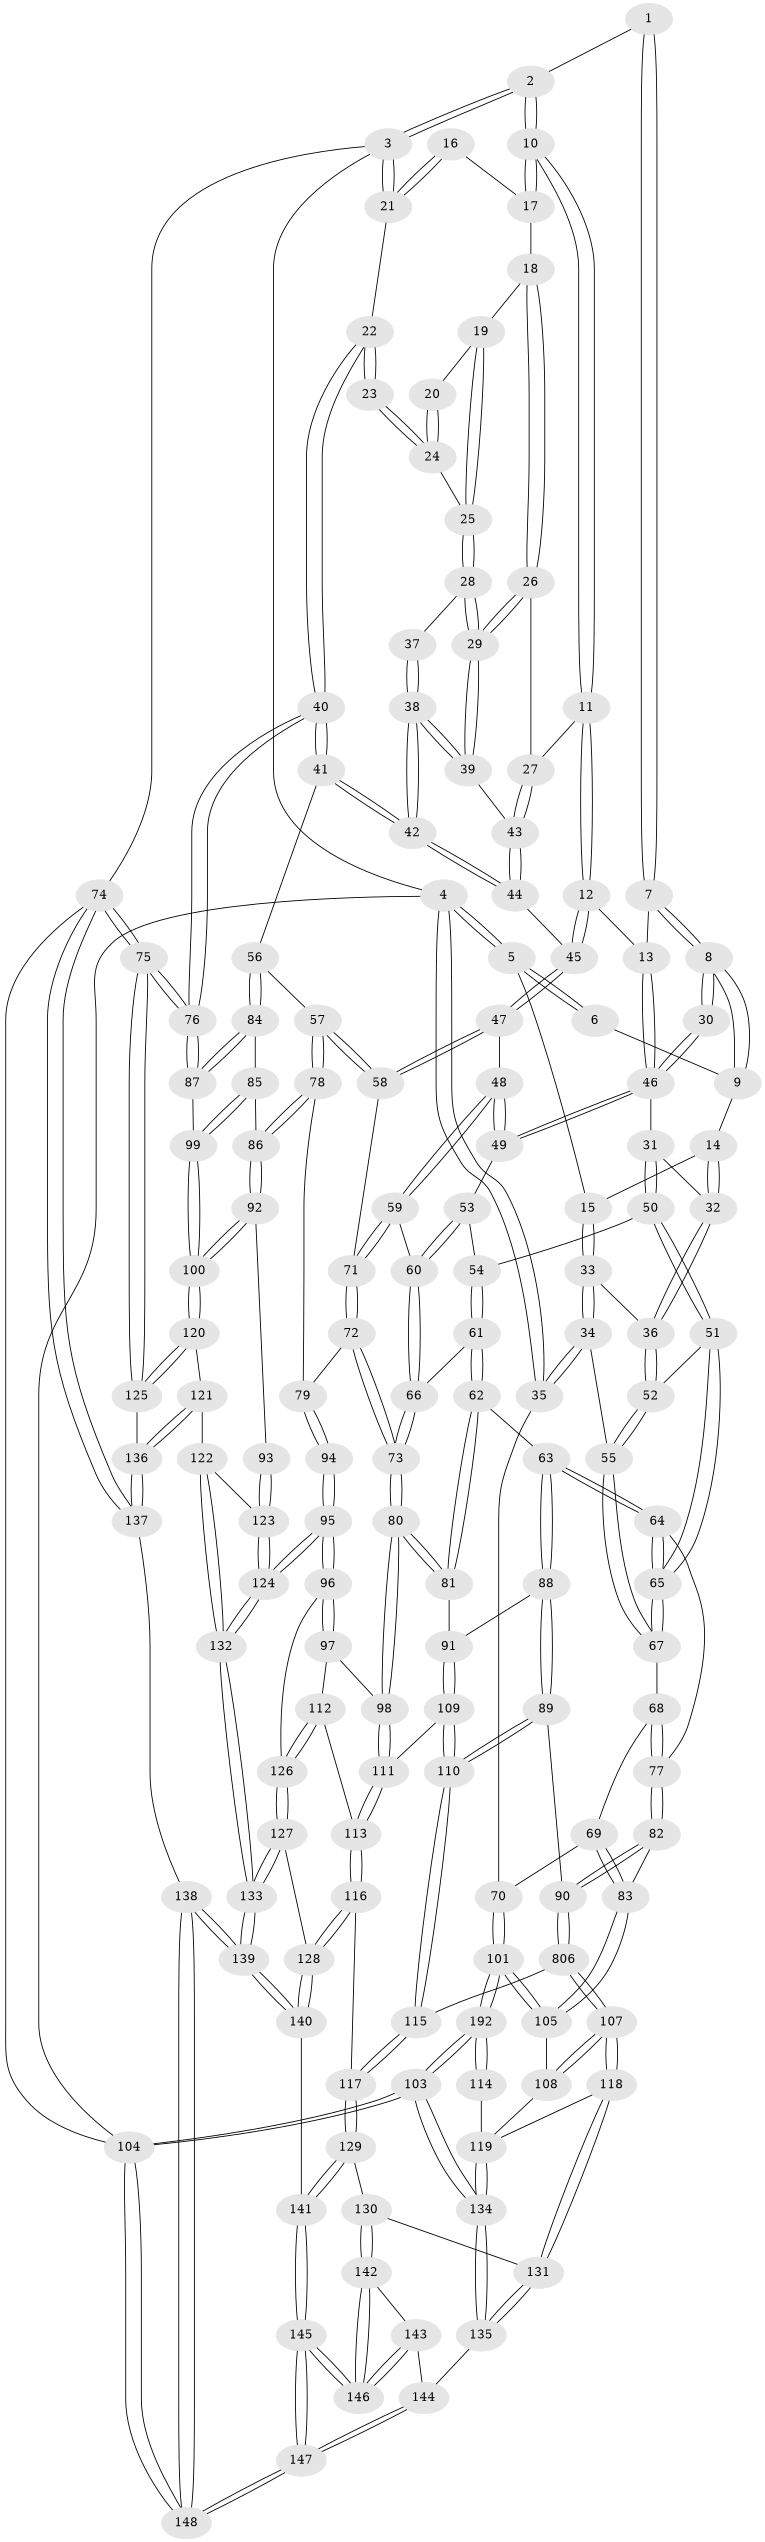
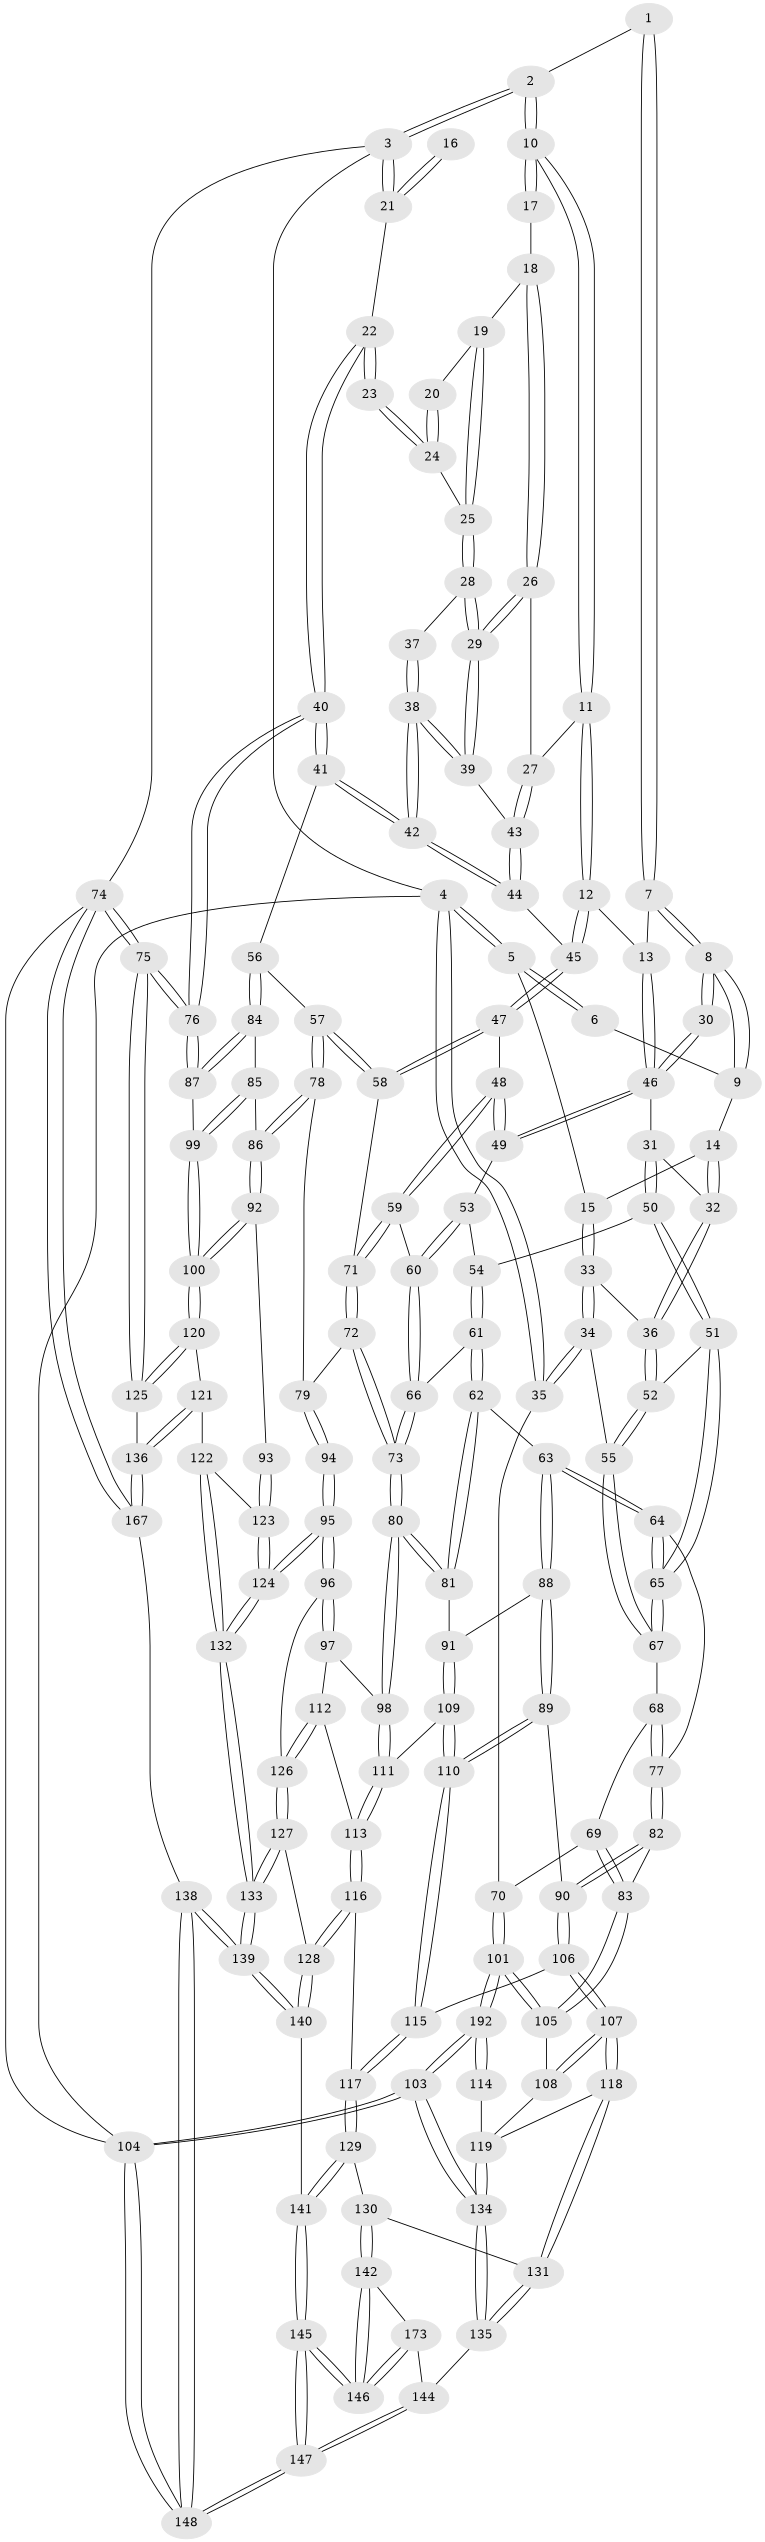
(491, 176) -> none
(137, 1522) -> (137, 1522)
(564, 1960) -> (564, 1960)
(416, 2335) -> (416, 2335)
